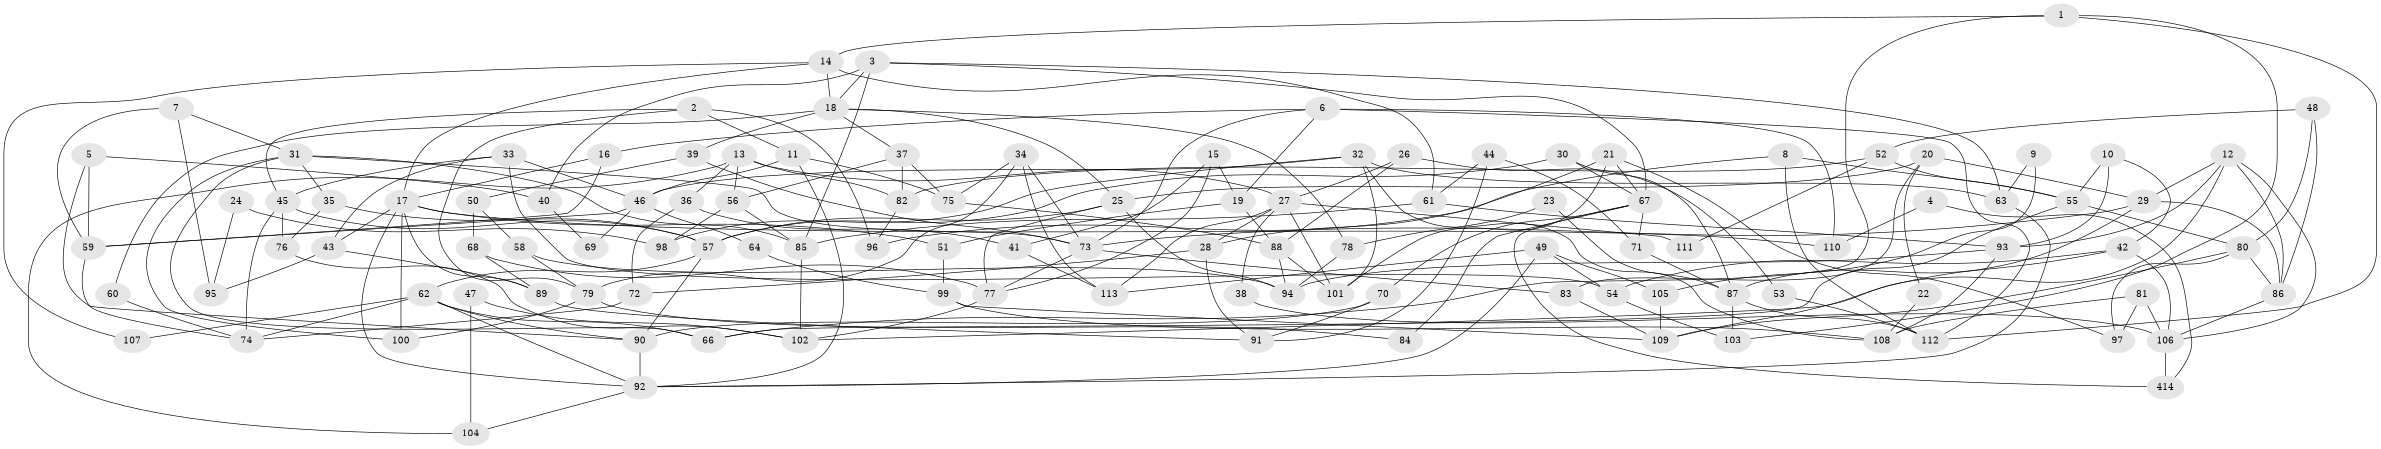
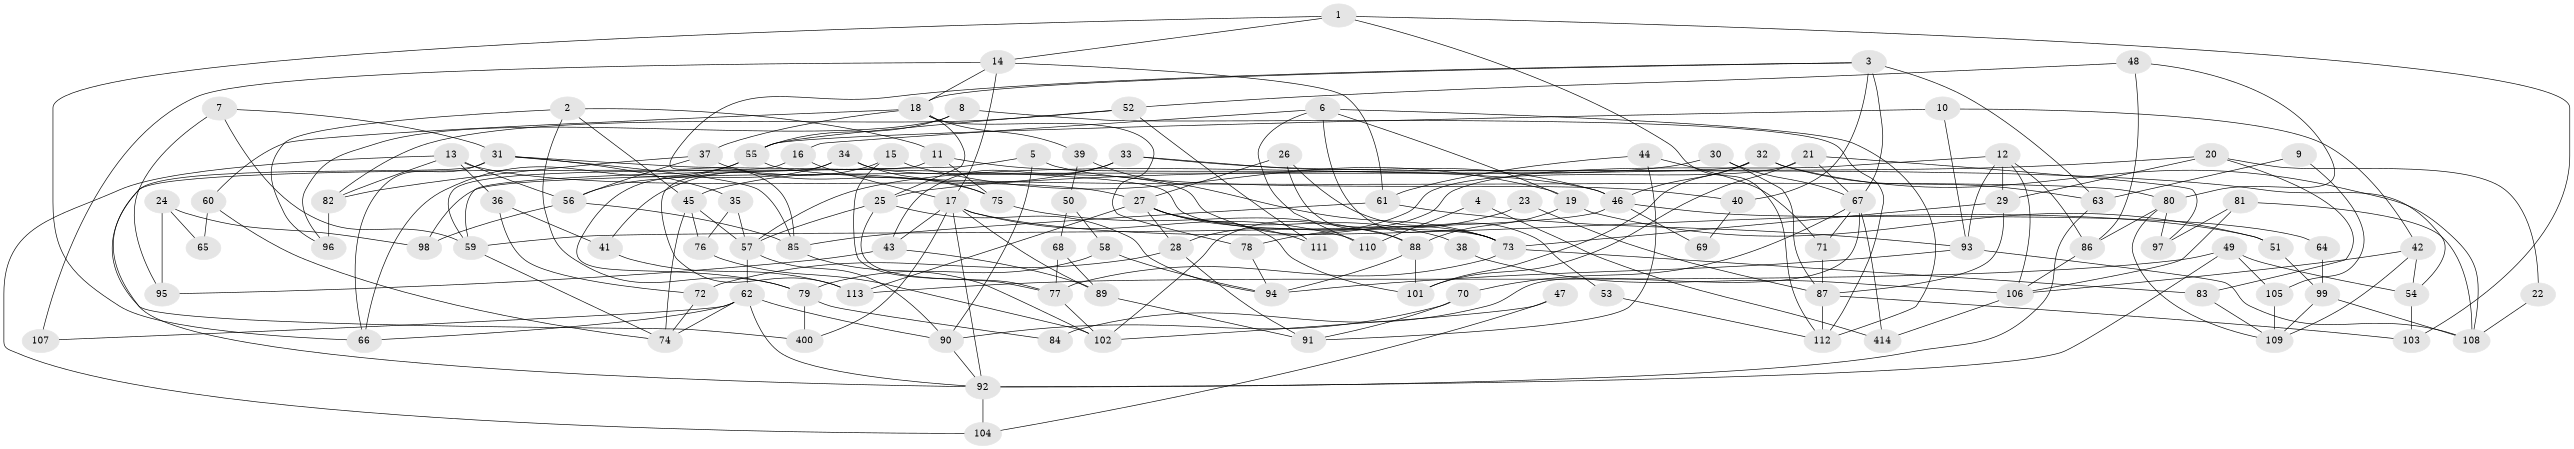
none -> (661, 179)
(2240, 218) -> none
none -> (203, 248)
(401, 341) -> (805, 341)
